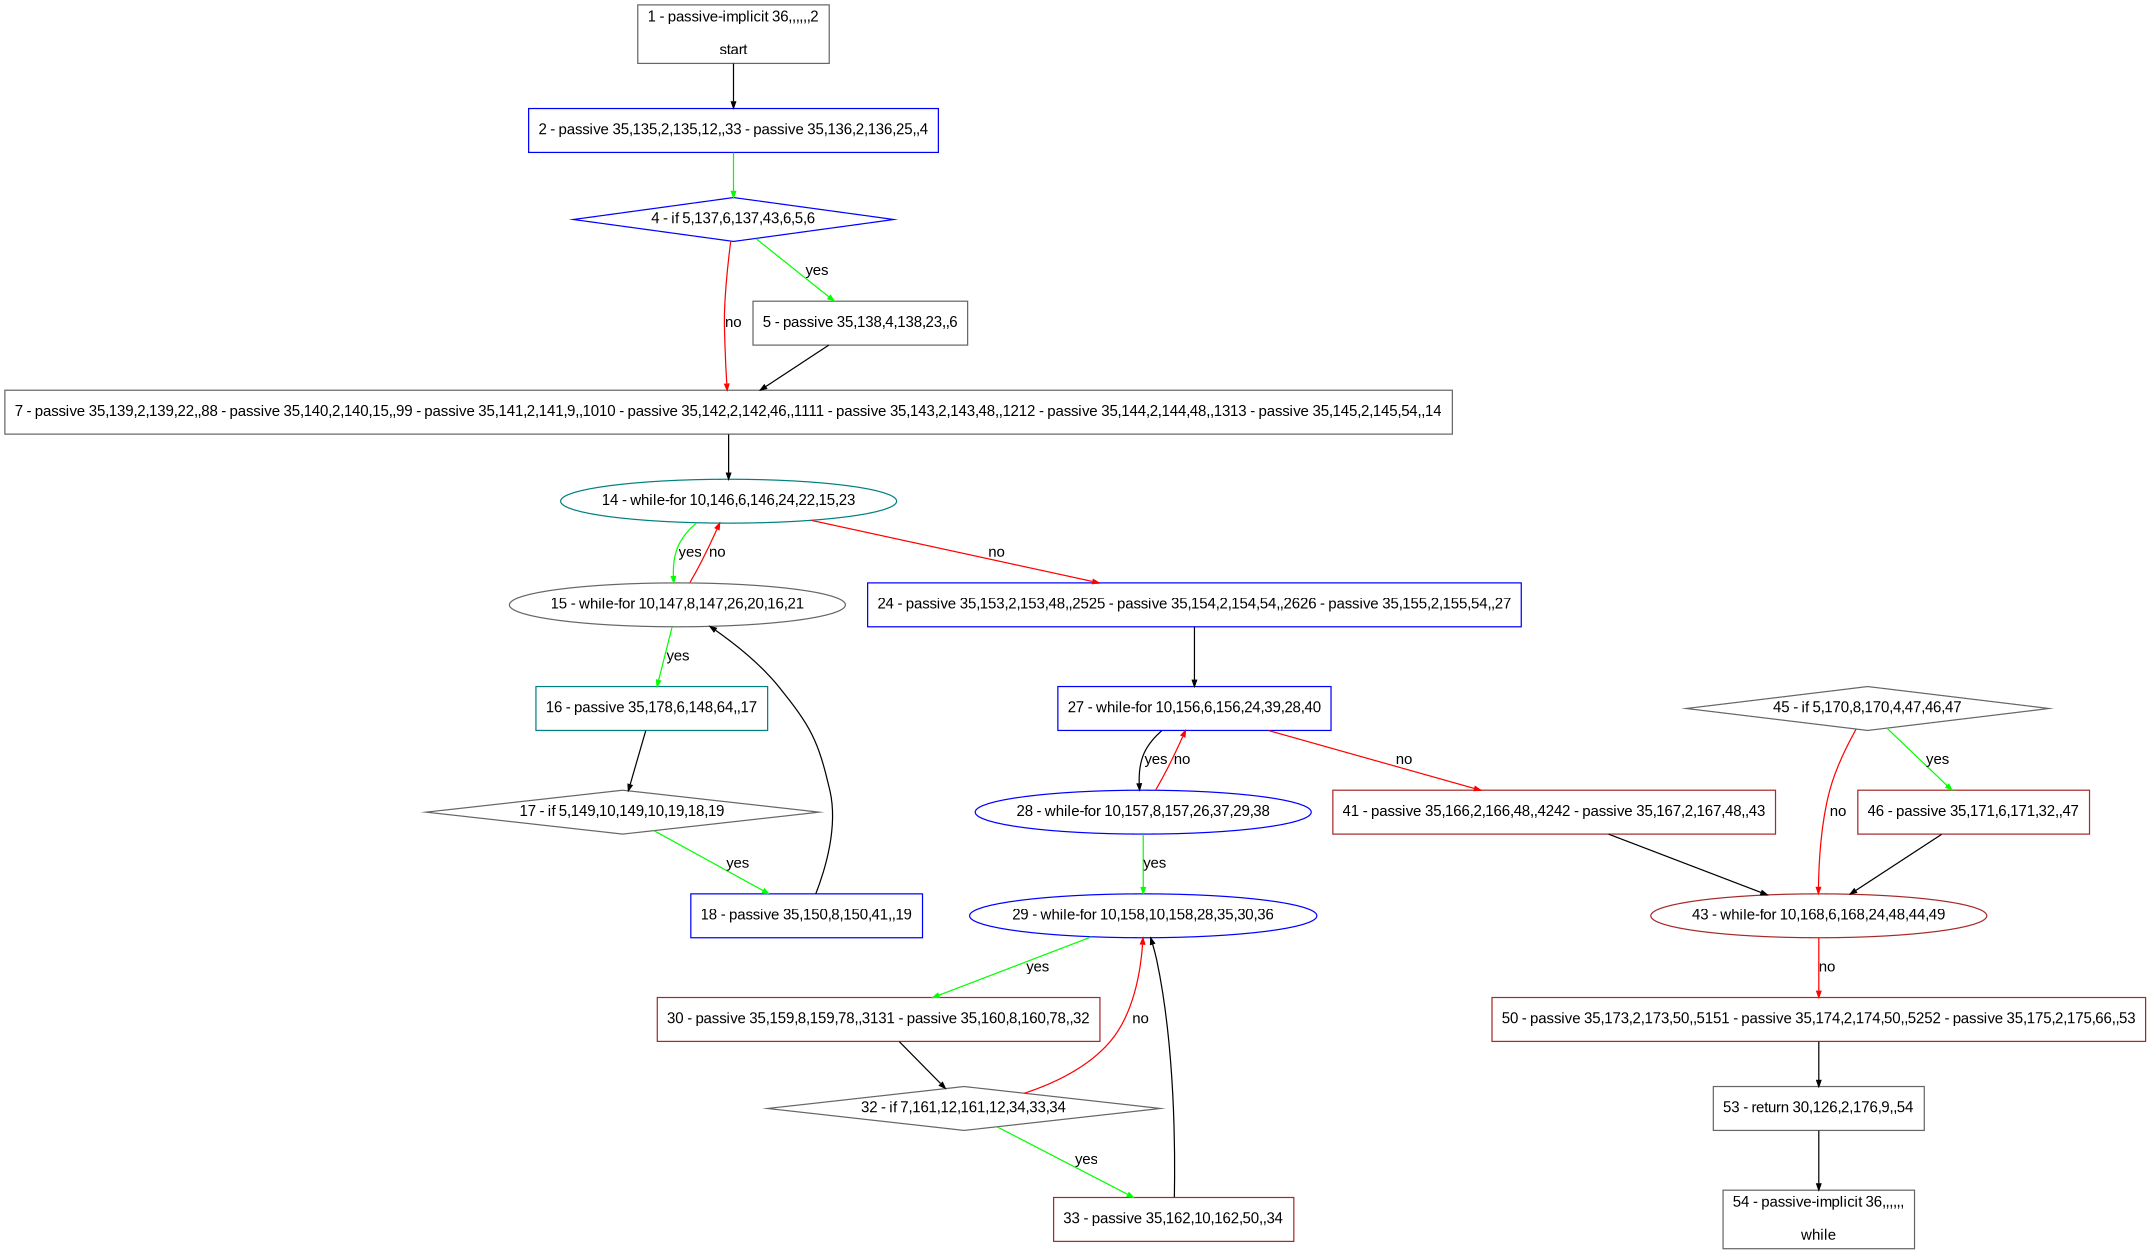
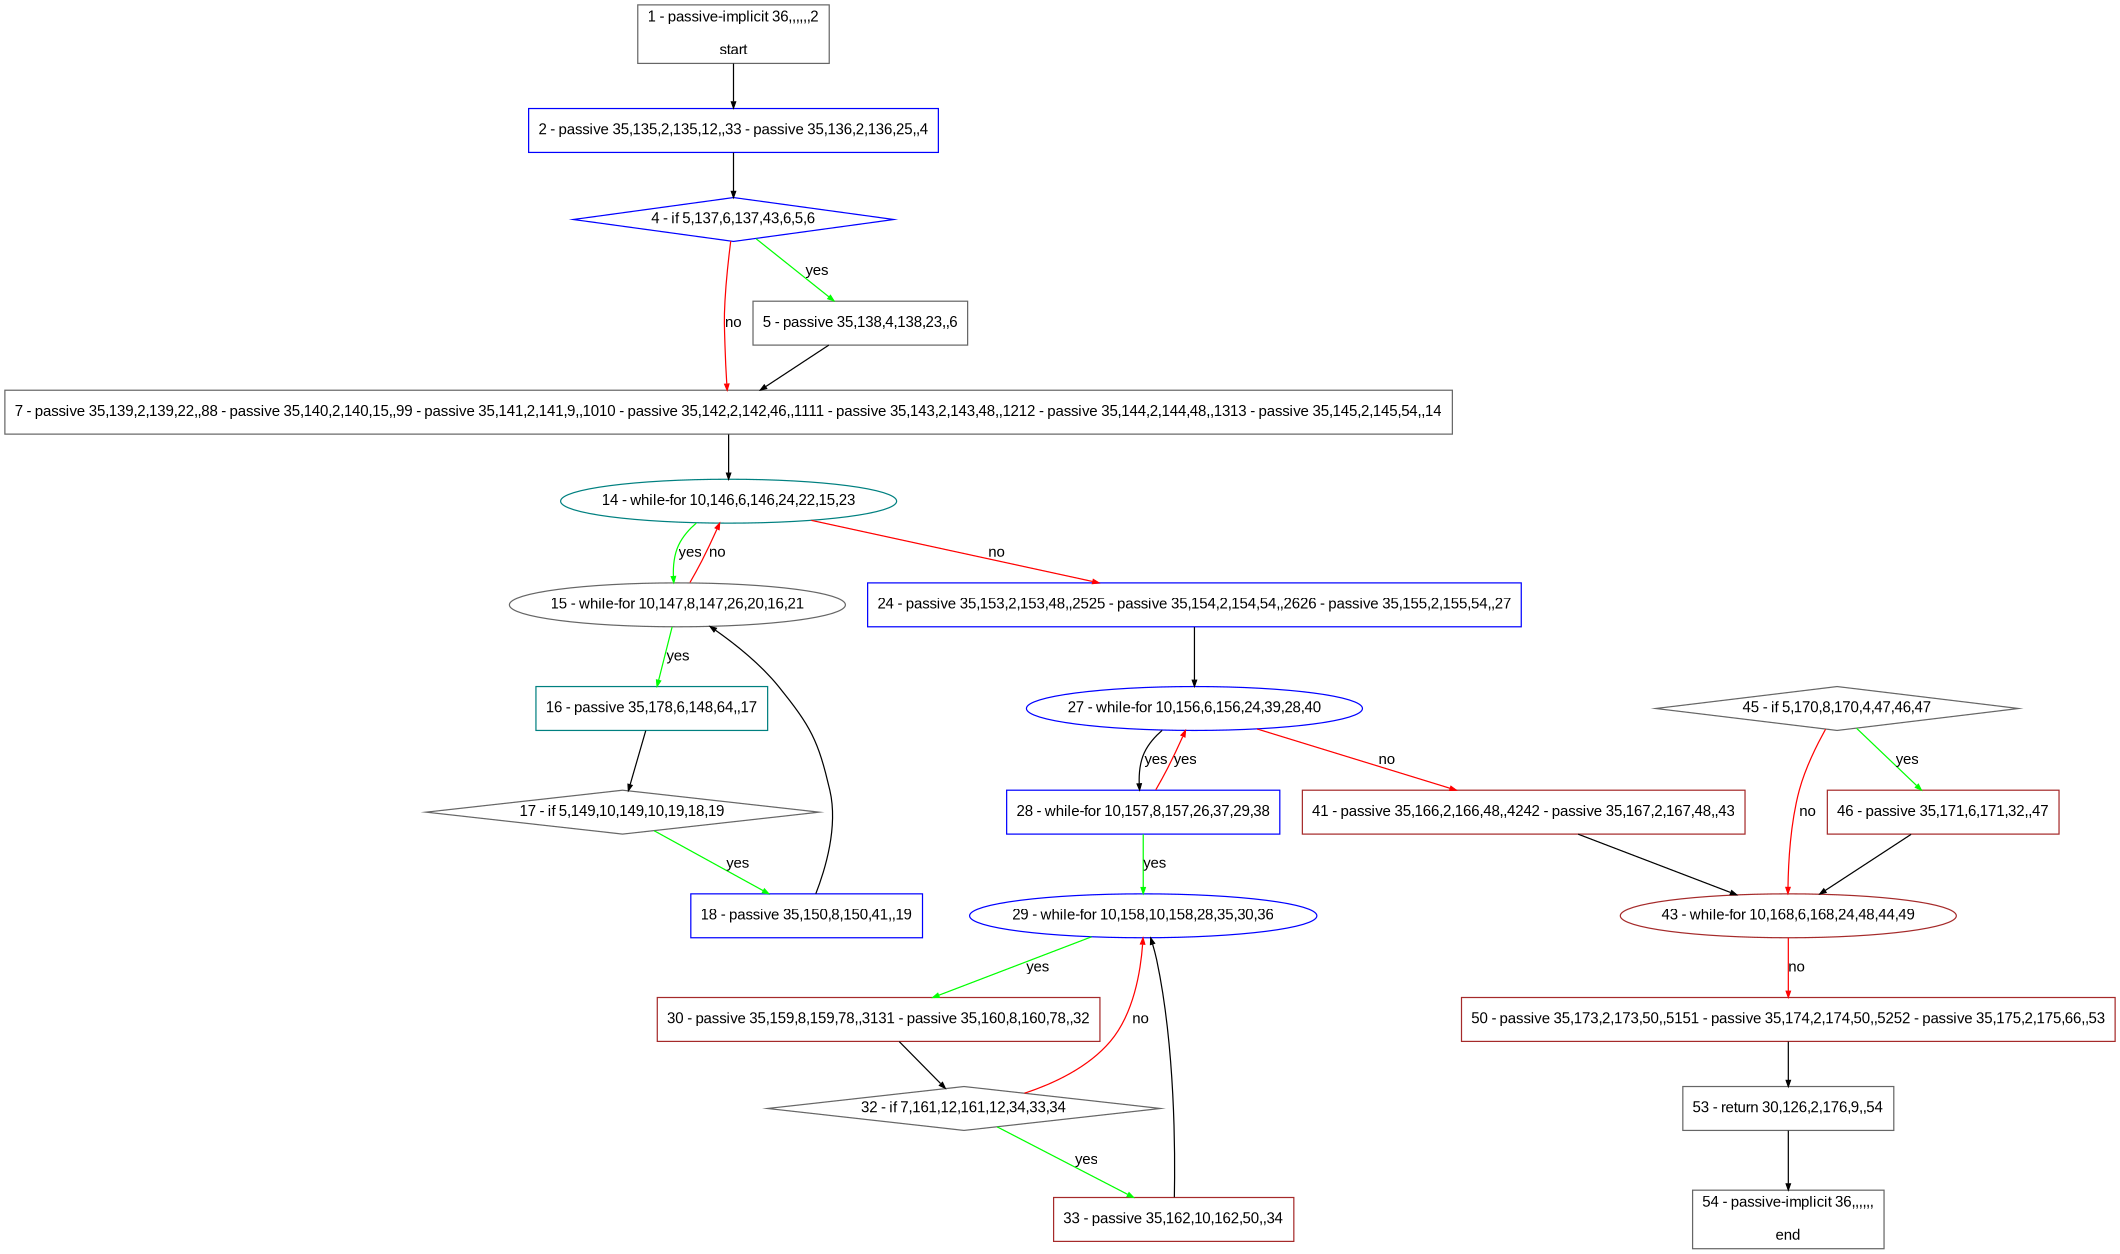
(733, 172) -> (733, 172)
(1194, 708) -> (1194, 708)
(1182, 760) -> (1185, 760)
(1143, 812) -> (1143, 812)
(1819, 1219) -> (1788, 1219)
